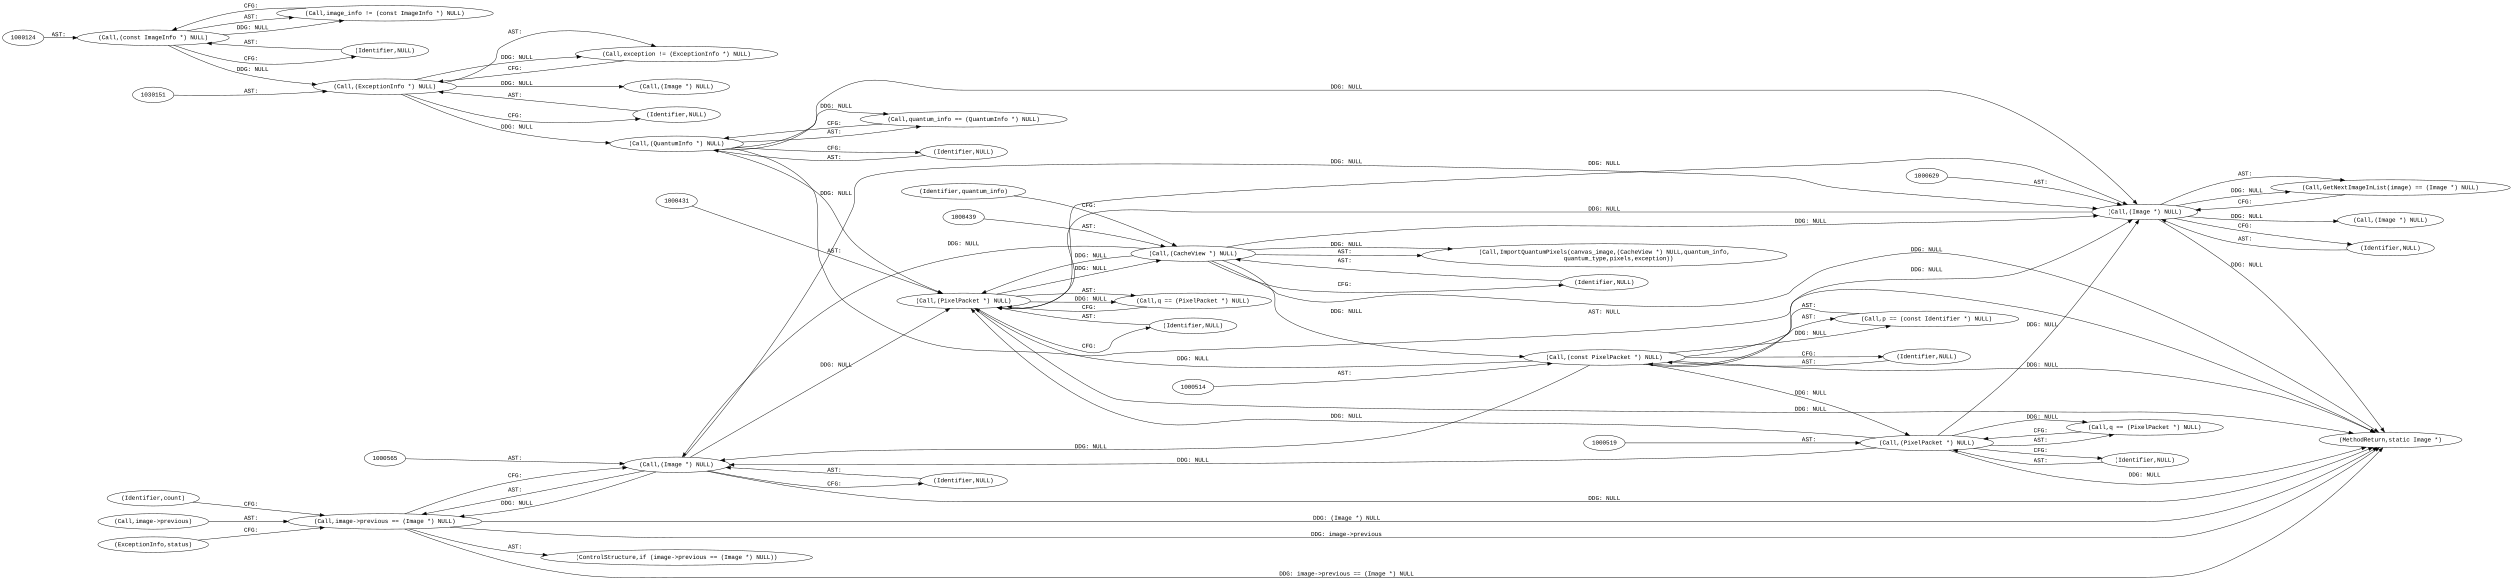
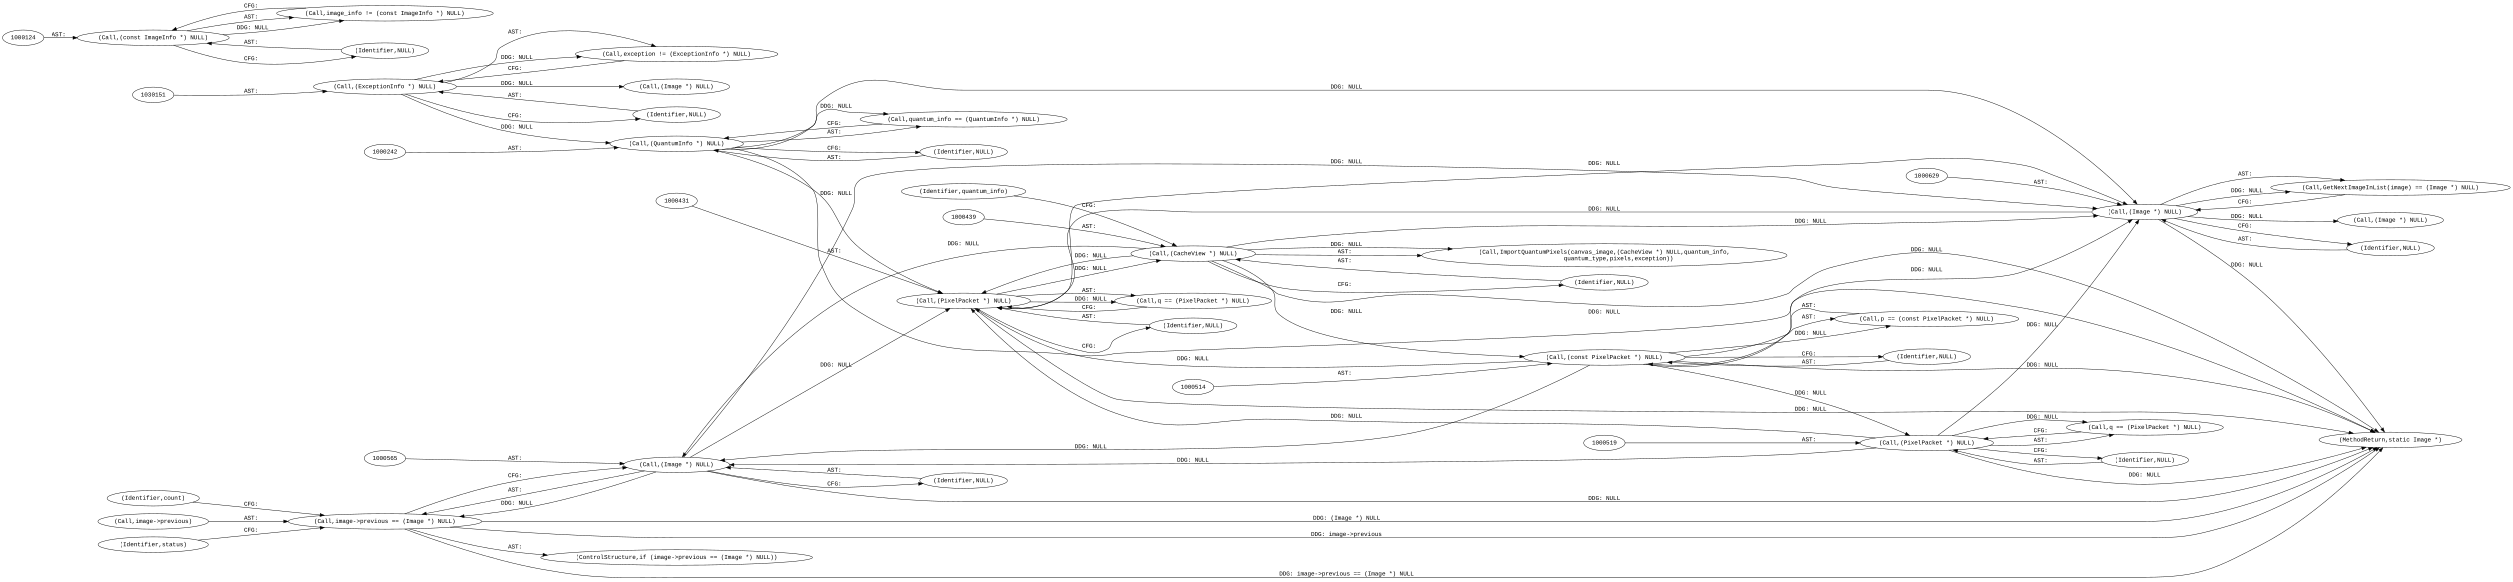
(238, 73) -> none
none -> (385, 152)
(1604, 312) -> (1604, 312)
(1927, 319) -> (1927, 319)
(153, 545) -> (153, 545)
